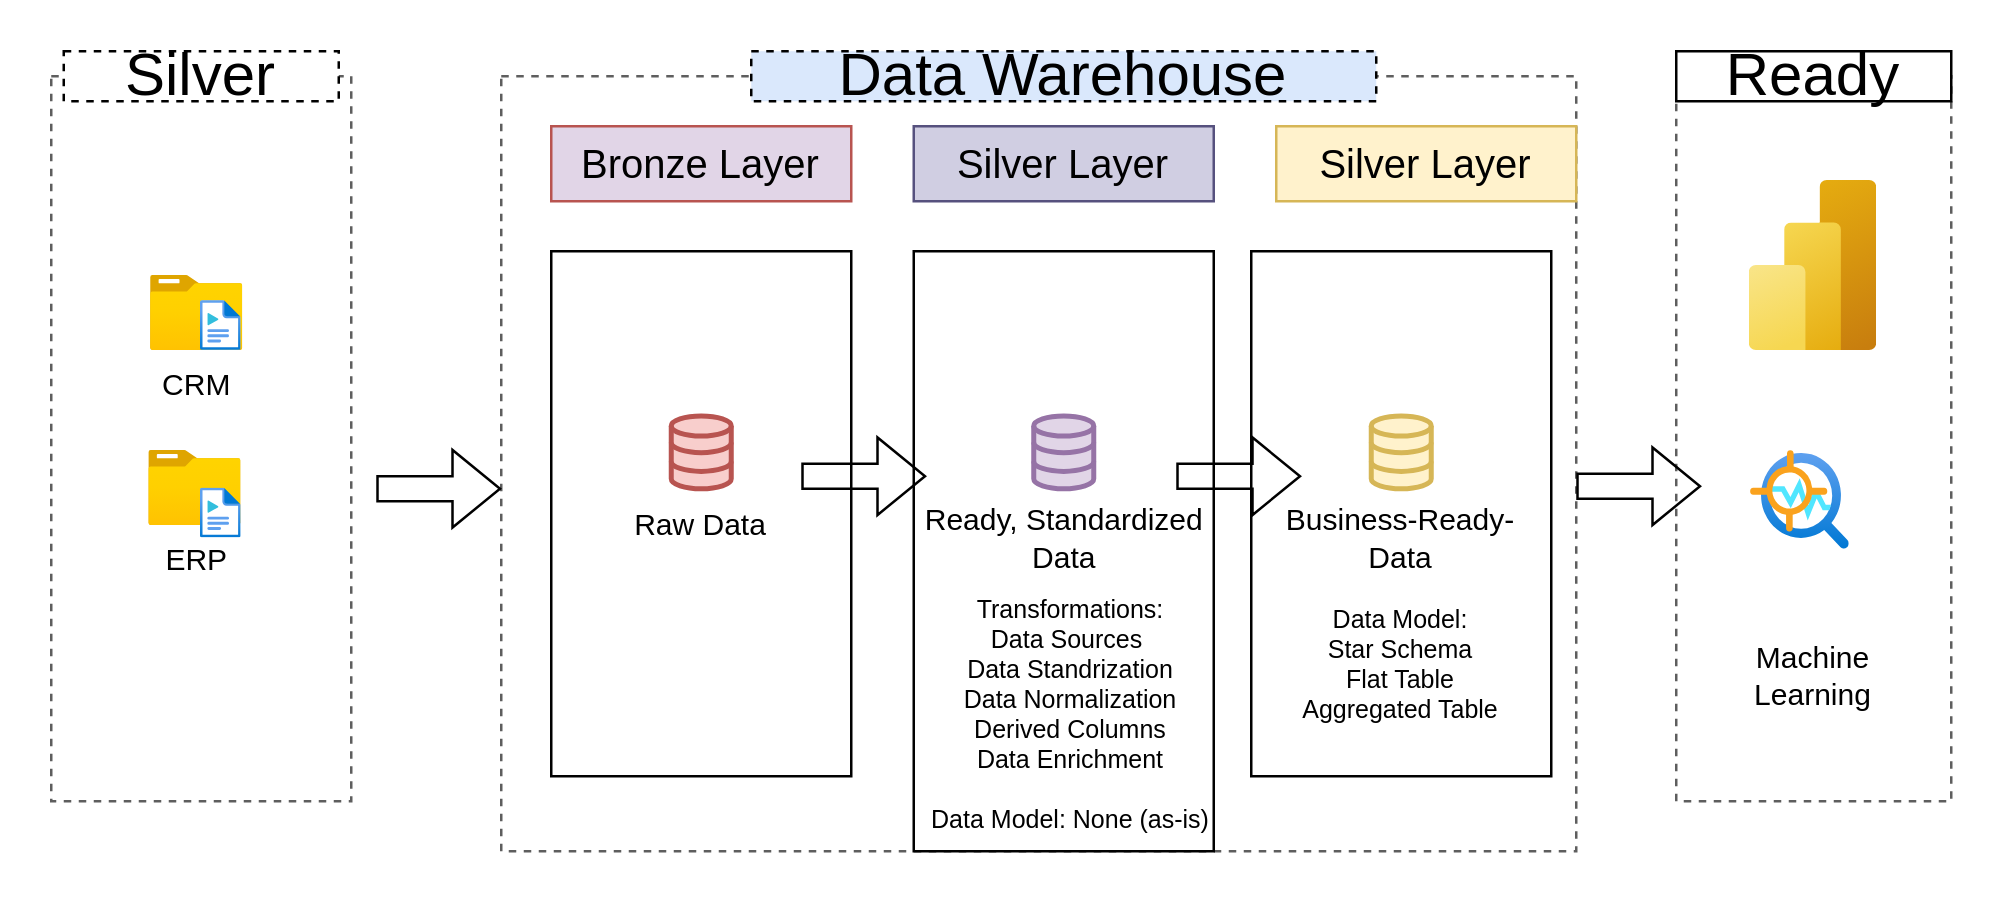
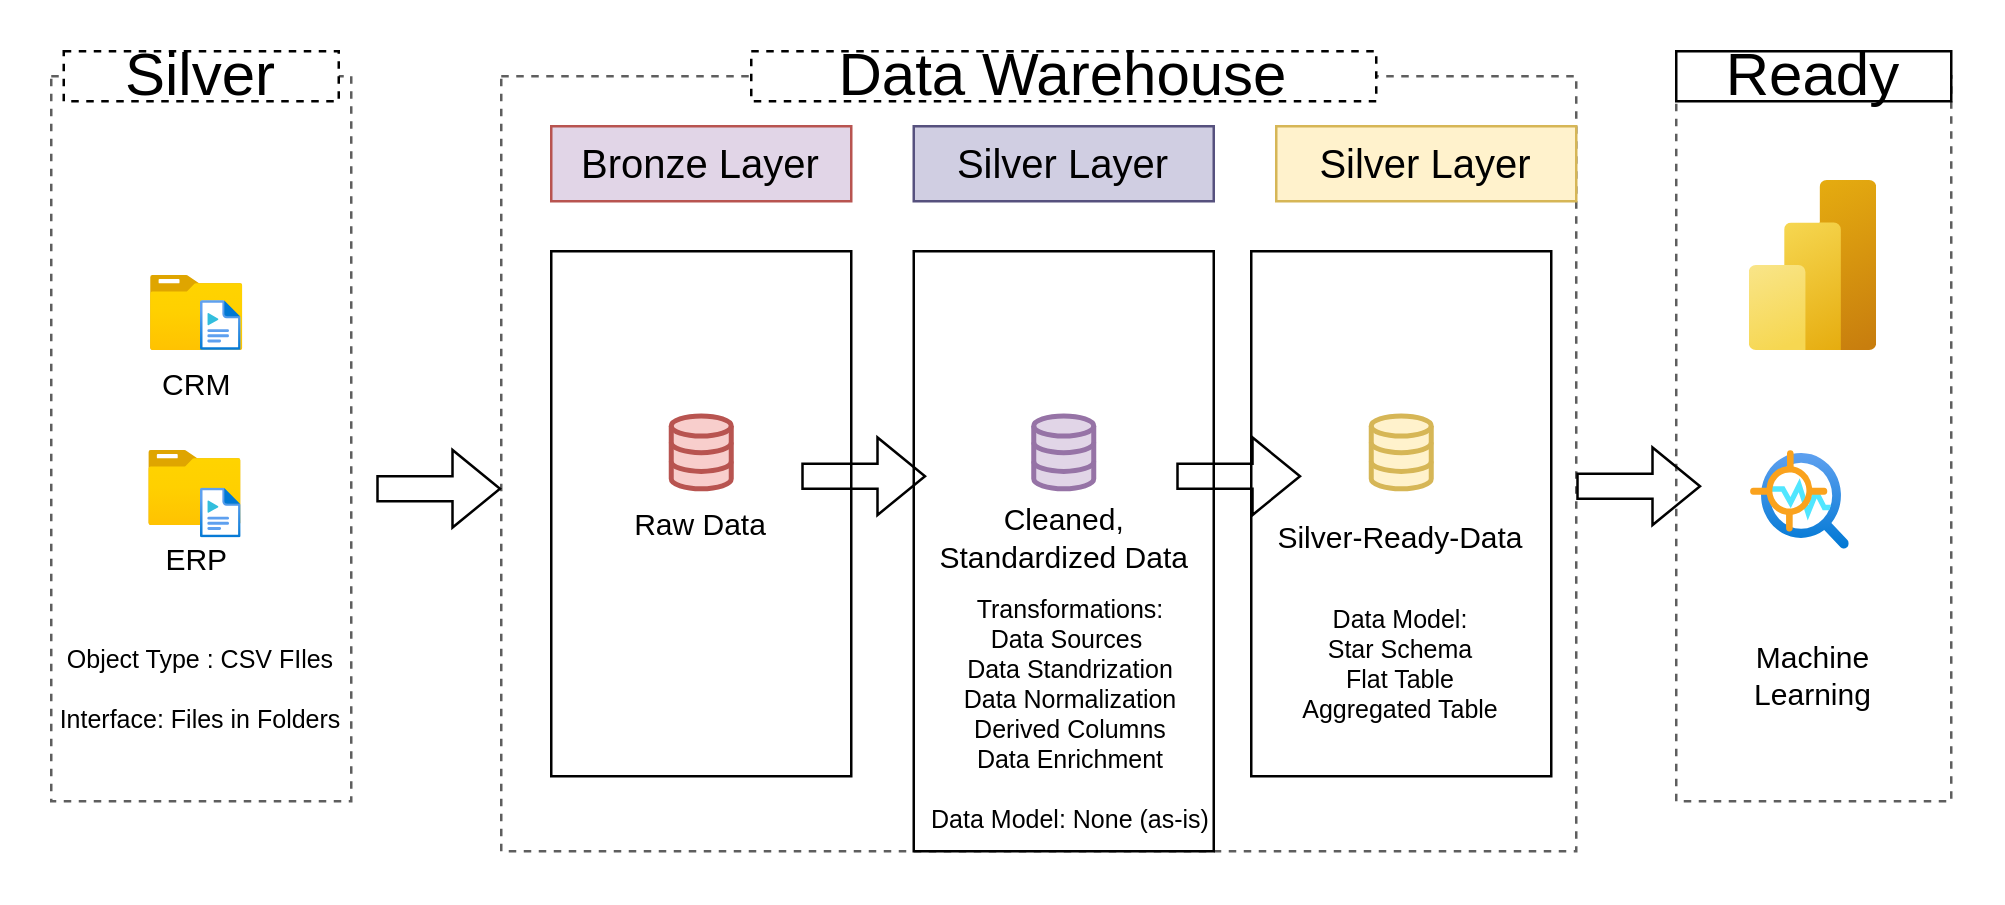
(1064, 76) -> (1064, 76)
(1065, 539) -> (1065, 539)
(1401, 539) -> (1401, 539)
none -> (201, 689)
